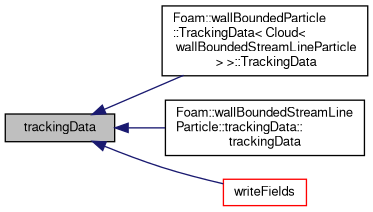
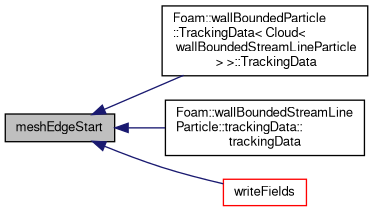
(60, 128) -> (60, 128)
